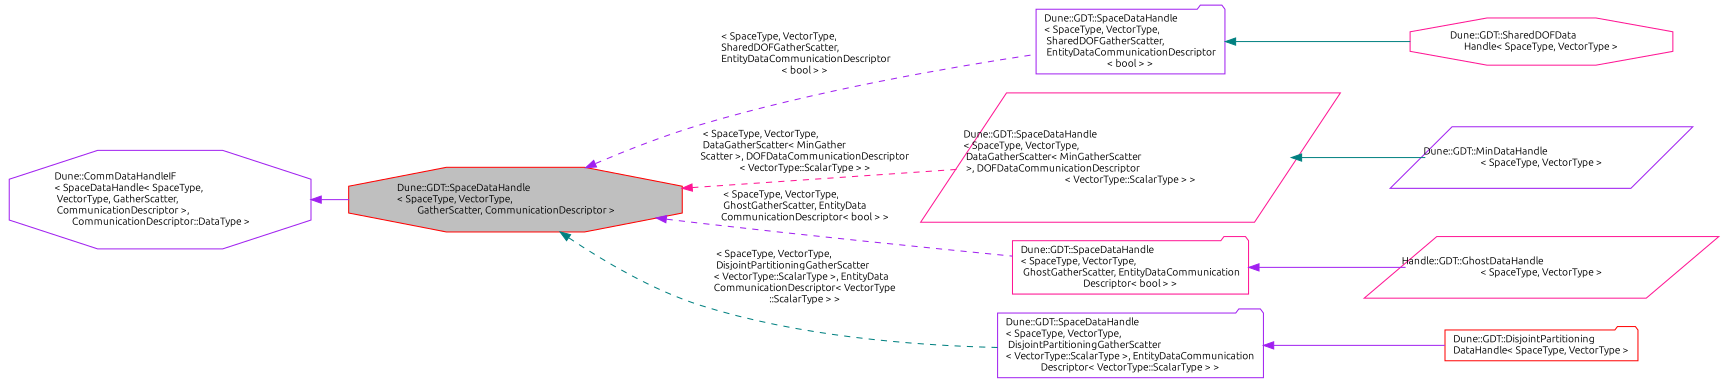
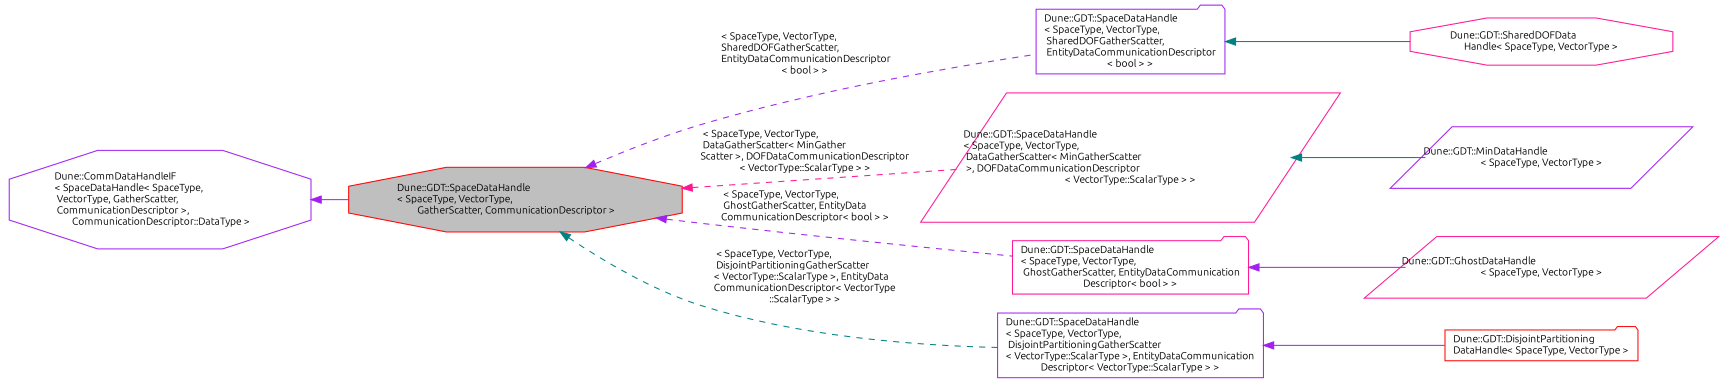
(1542, 267) -> (1542, 267)
